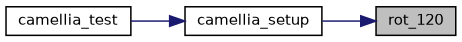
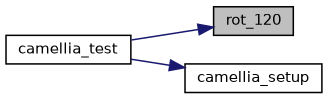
(341, 21) -> (165, 35)
